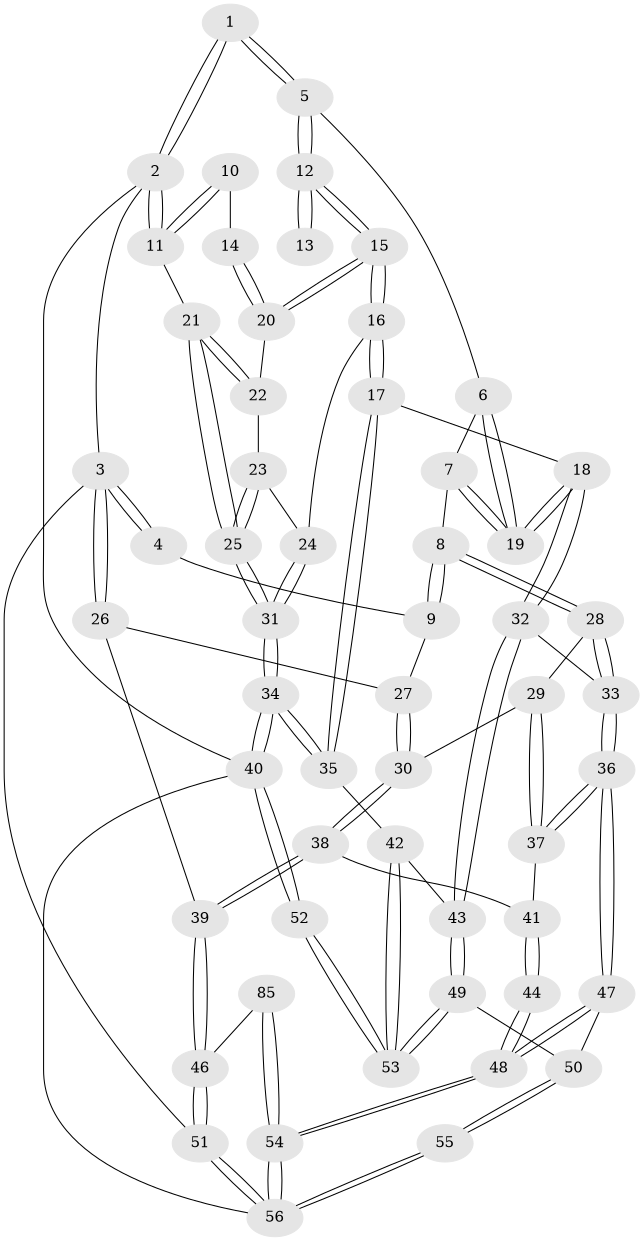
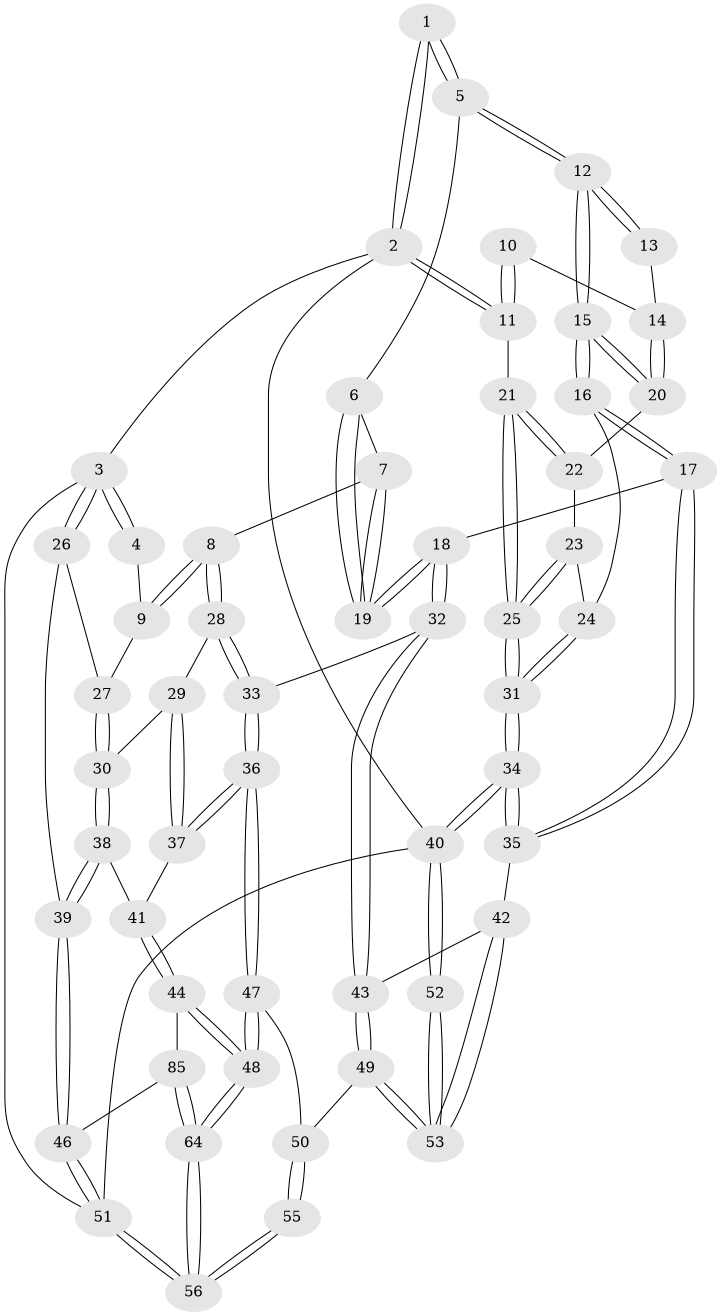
none -> (653, 284)
(44, 1004) -> (175, 939)
none -> (177, 1031)
(275, 1143) -> (194, 1143)
